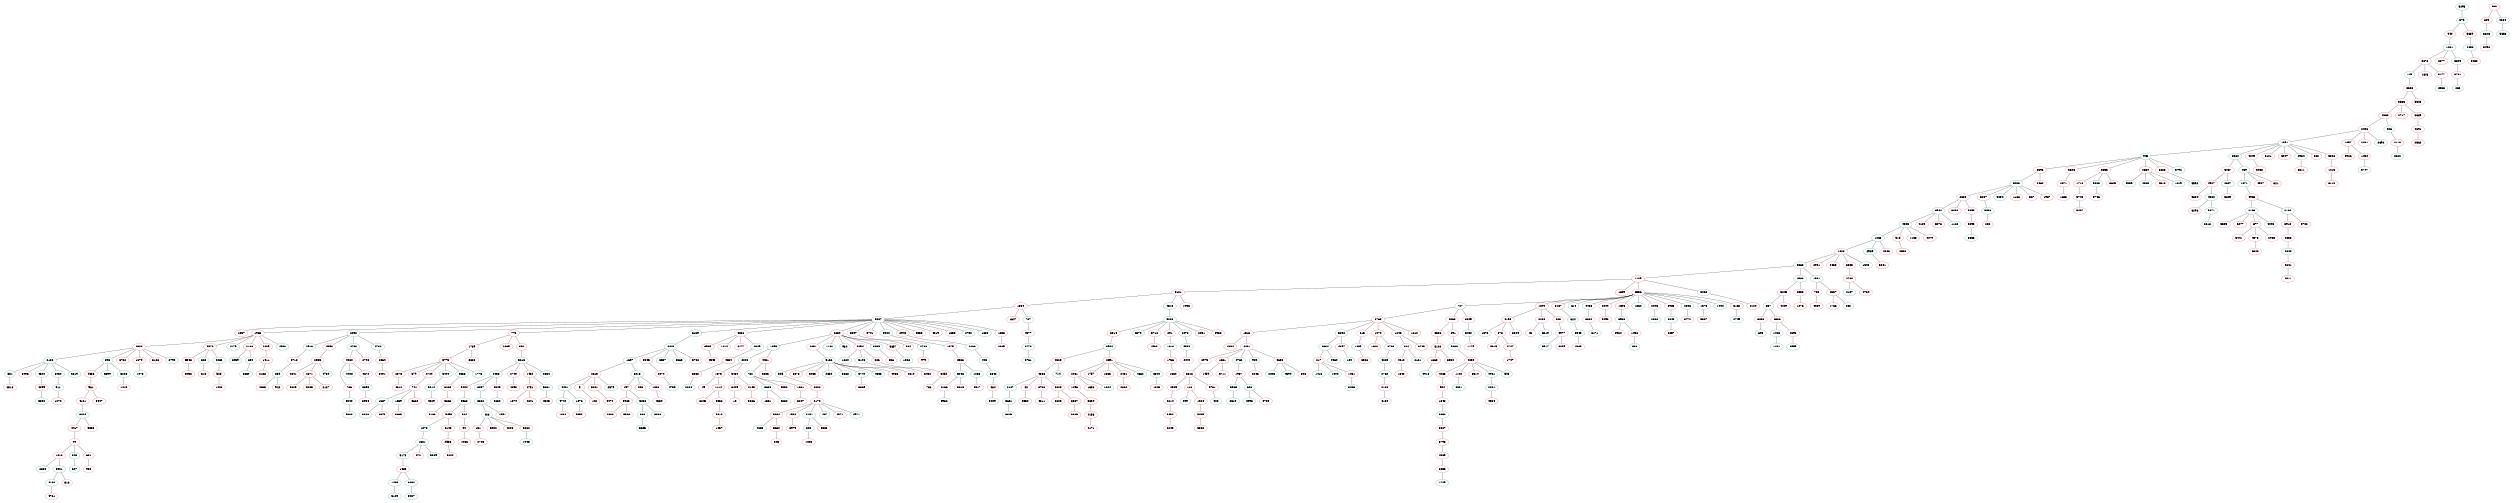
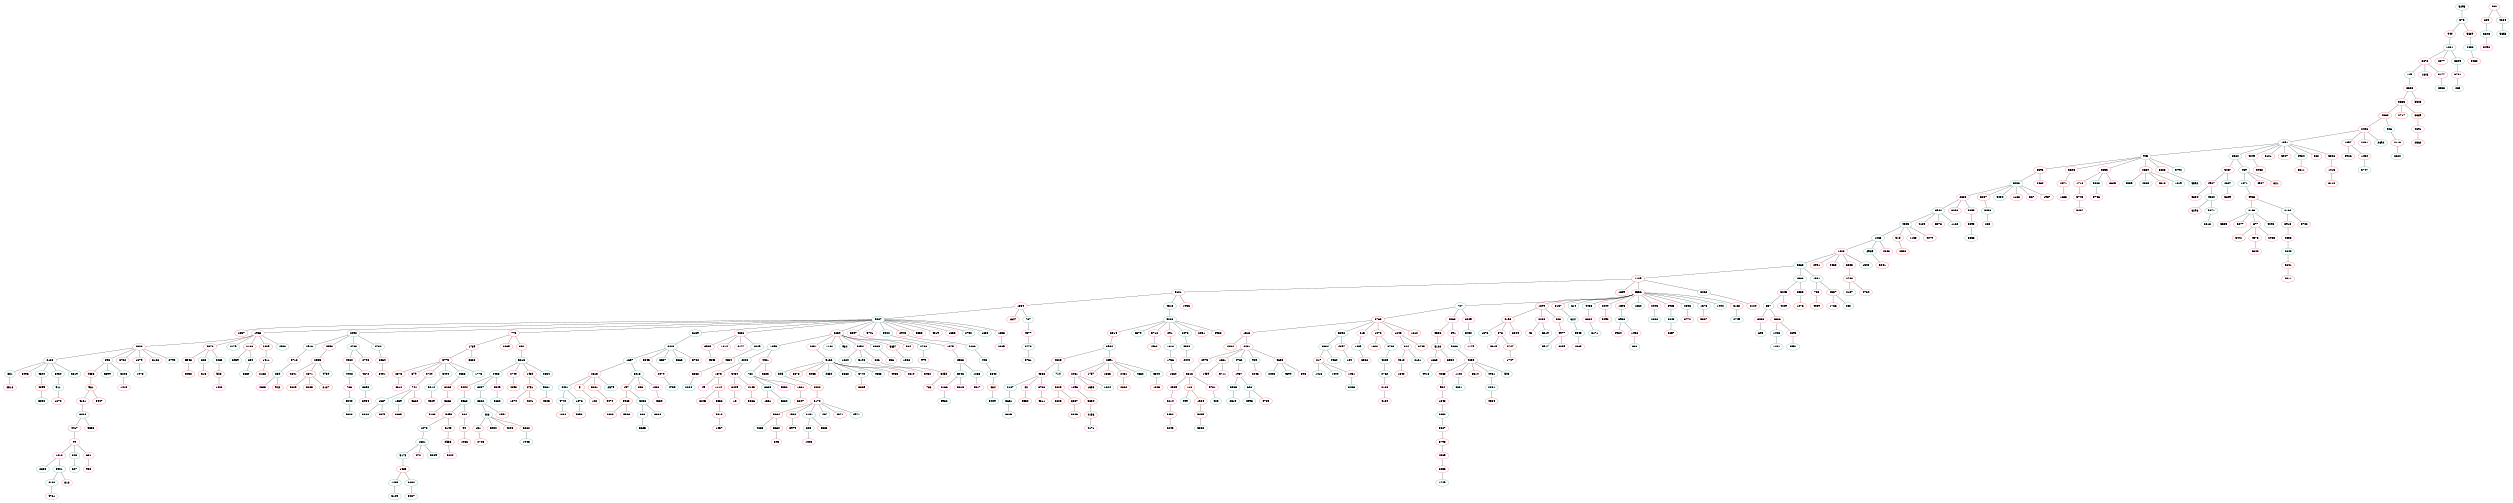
(1793, 347) -> (1793, 347)
(340, 374) -> (349, 381)
(1050, 381) -> none
(1201, 428) -> (1201, 428)
